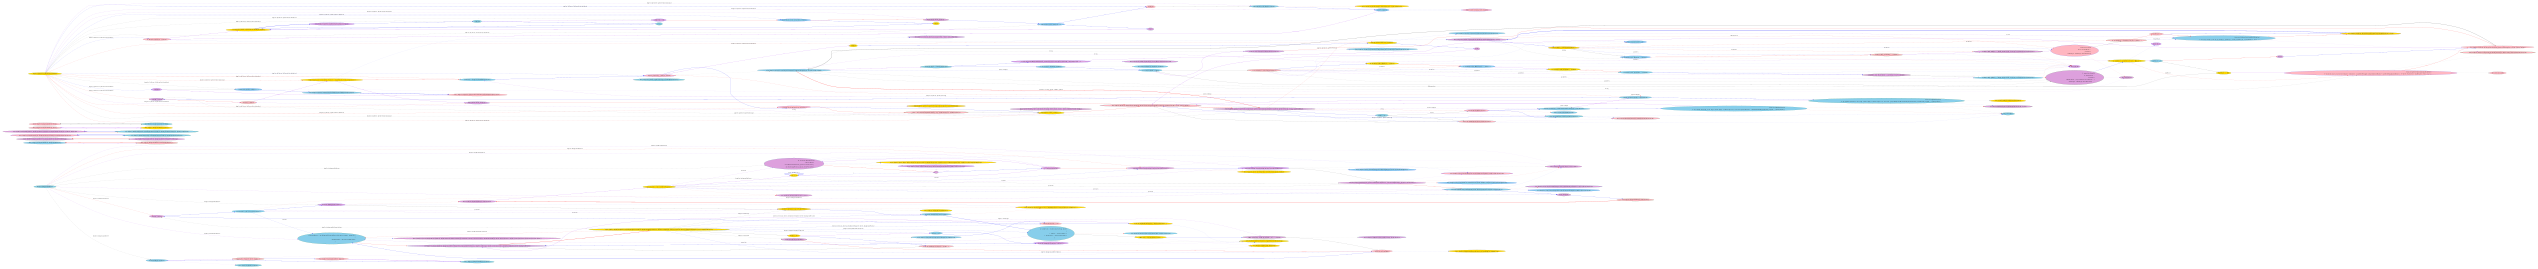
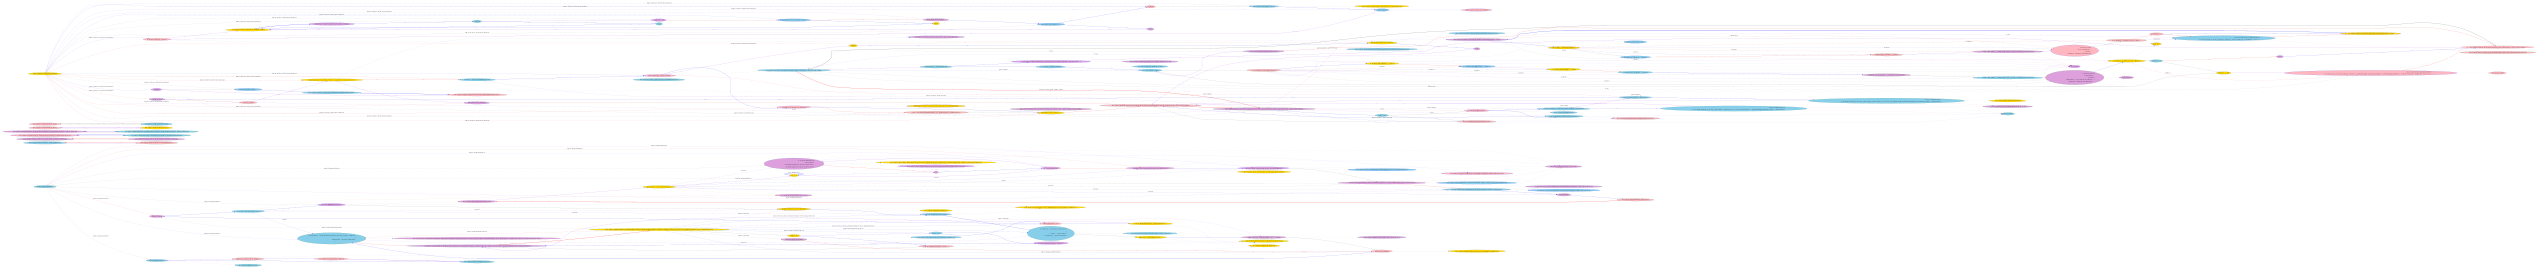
(1842, 43) -> (1843, 43)
(2156, 44) -> (2156, 44)
